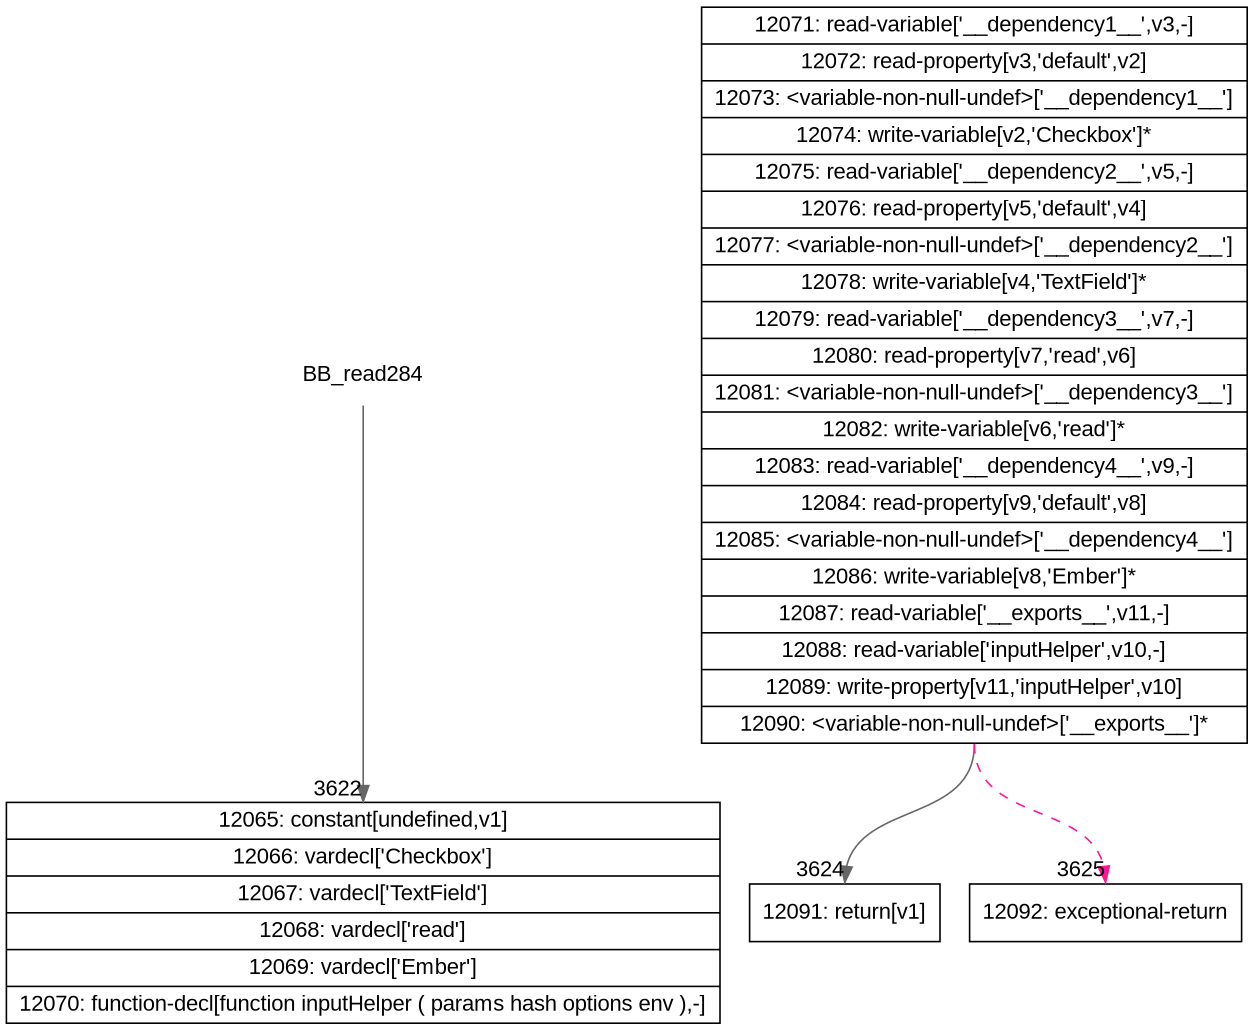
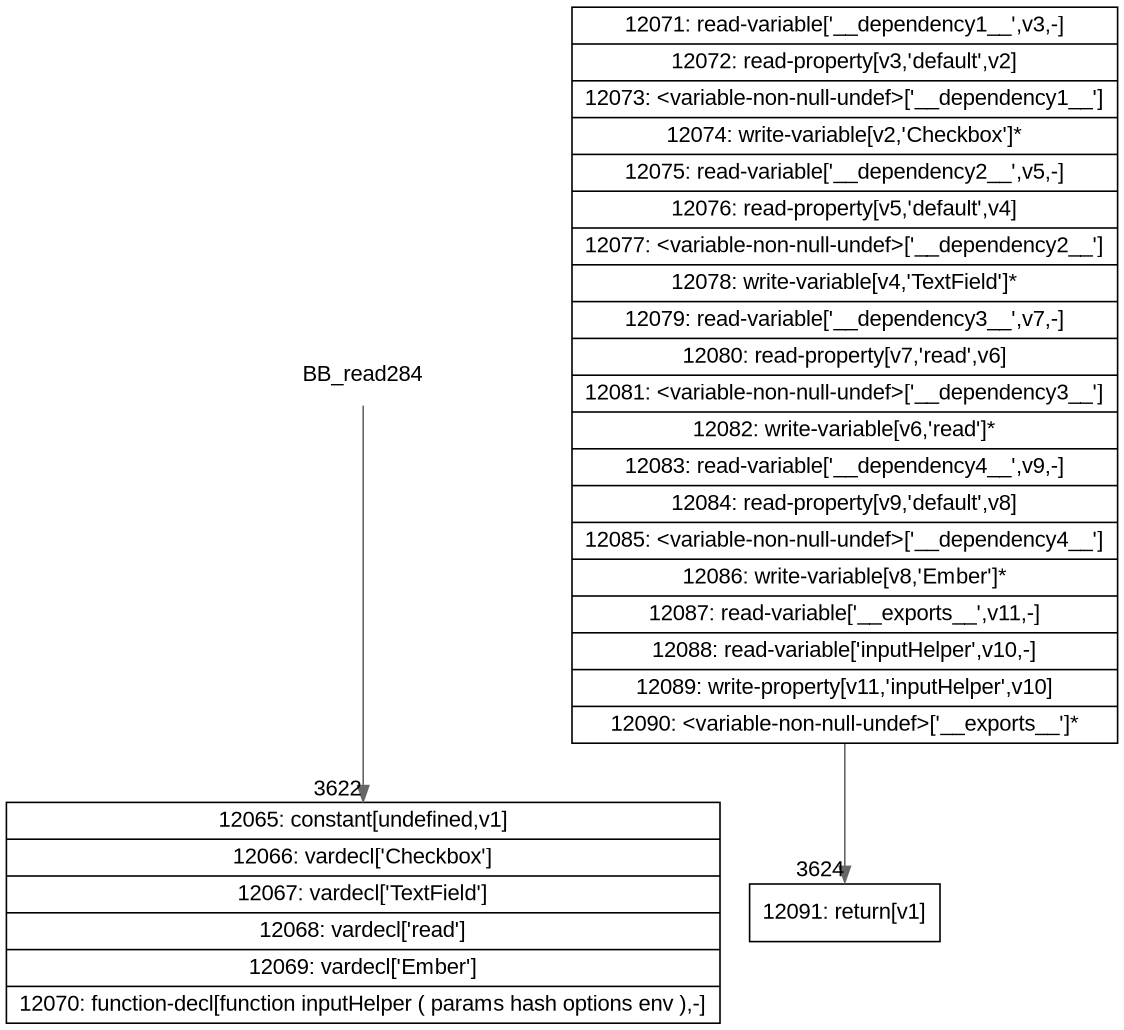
(1106, 913) -> none
